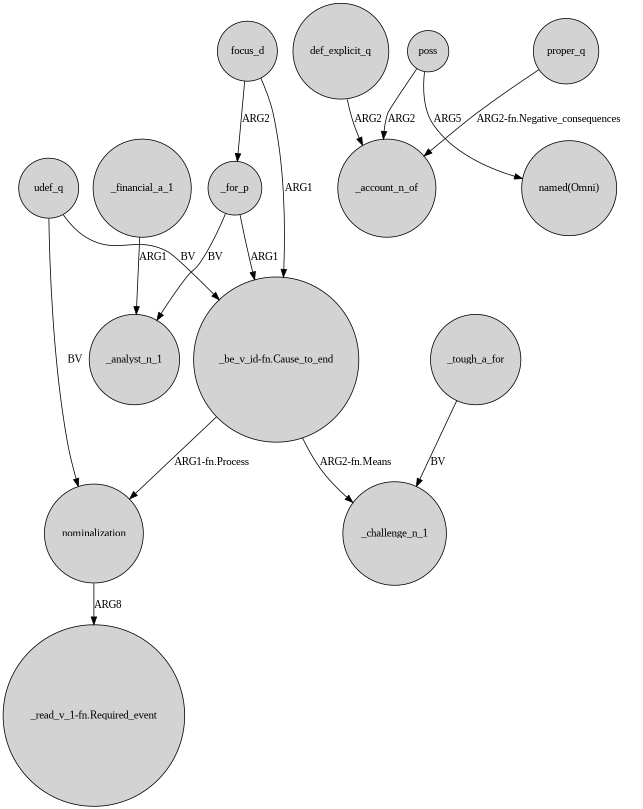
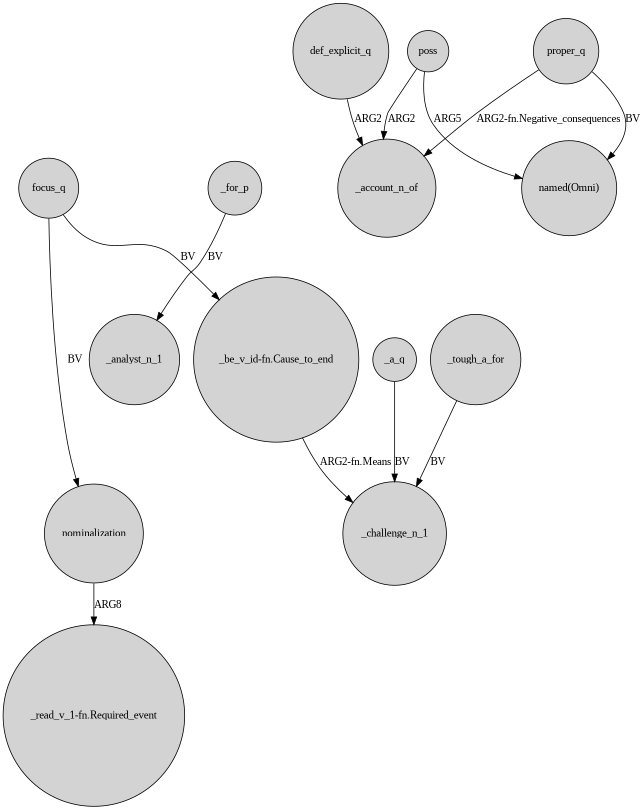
(247, 51) -> none
none -> (622, 109)
(49, 188) -> (49, 188)
(142, 188) -> none
(246, 243) -> none
none -> (395, 360)
(176, 455) -> none
